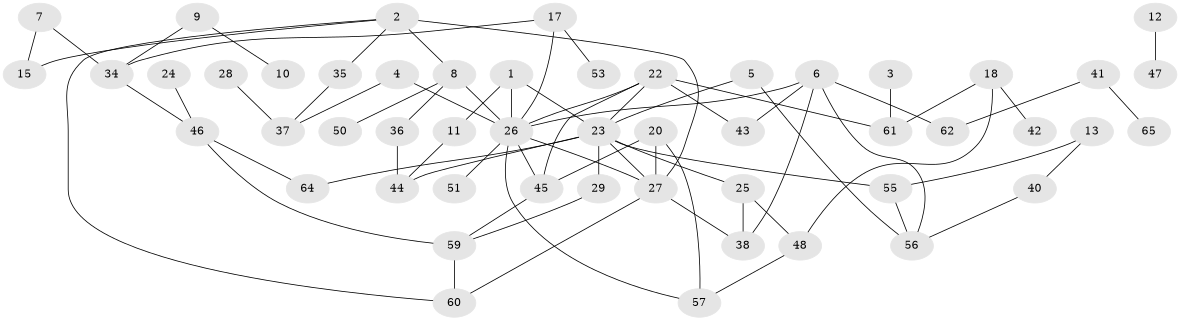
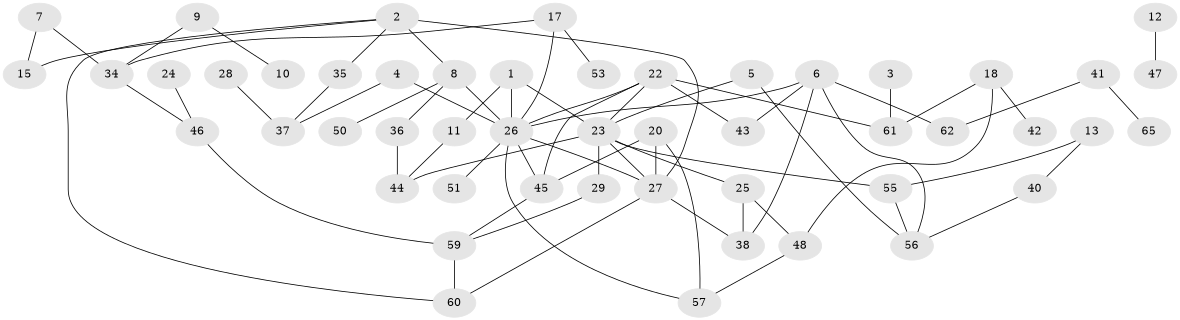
(308, 189) -> none
